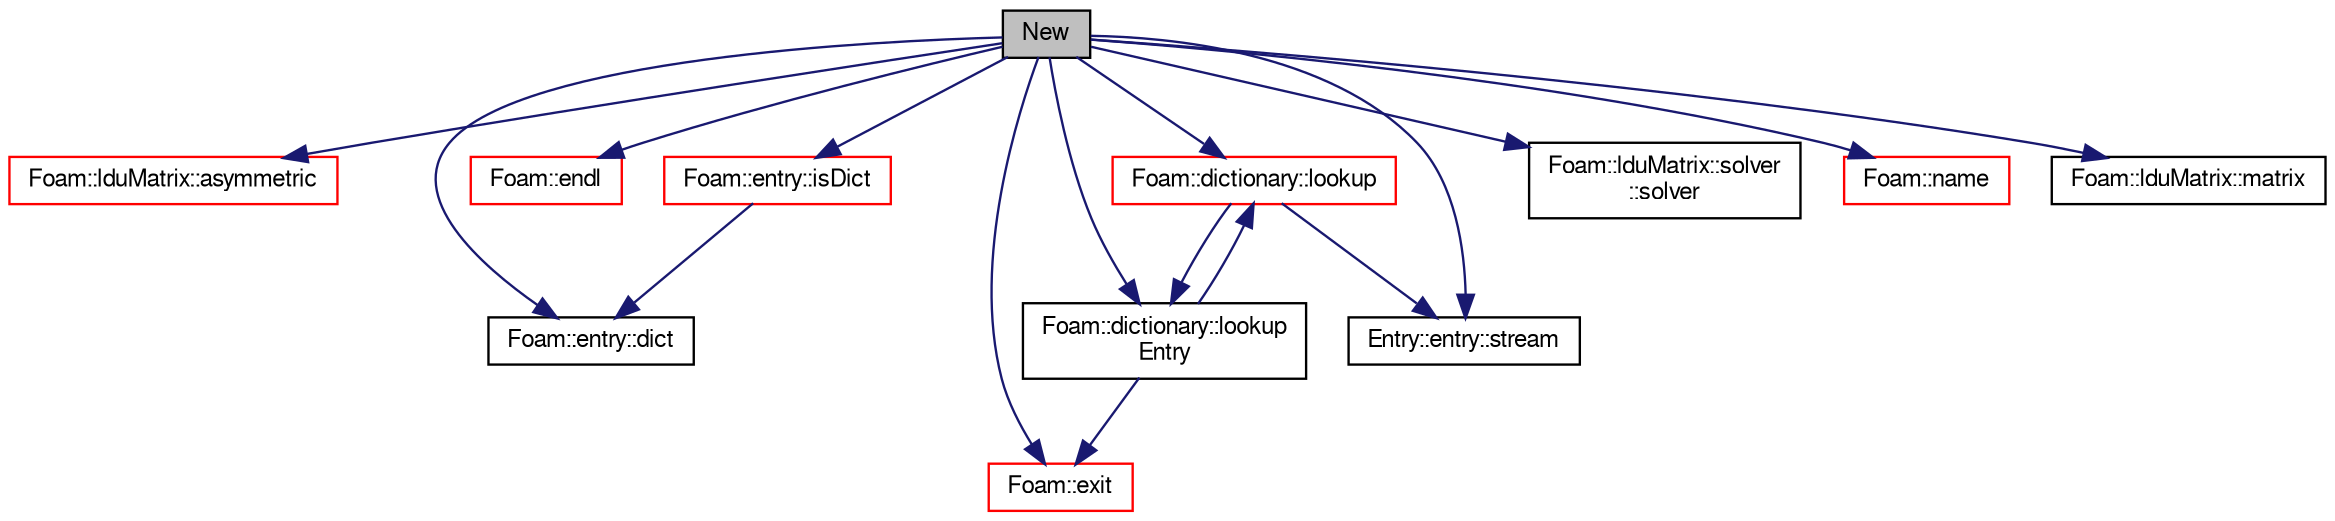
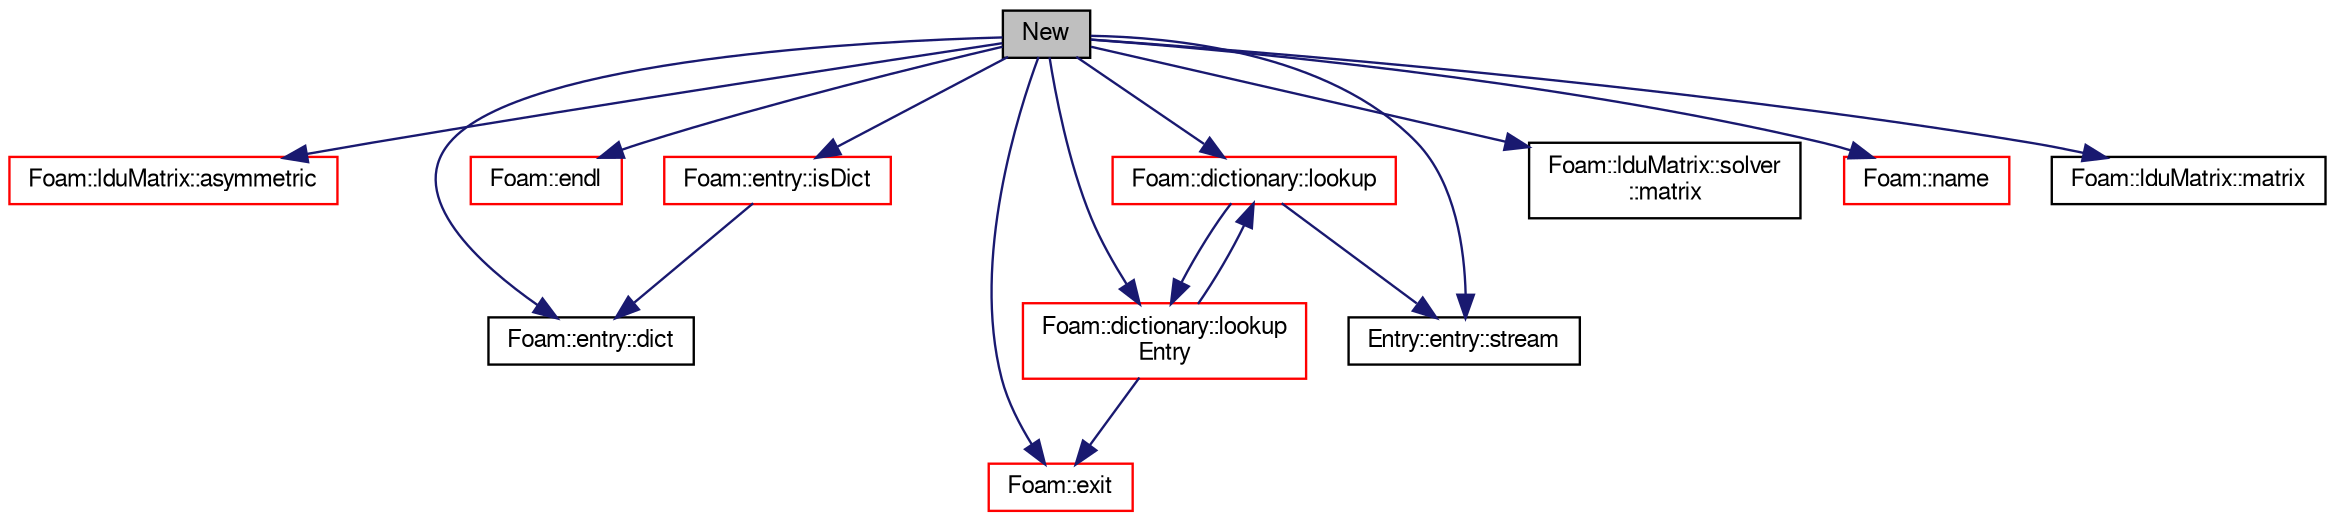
(1665, 181) -> (1665, 181)
(1165, 341) -> (1165, 341)
